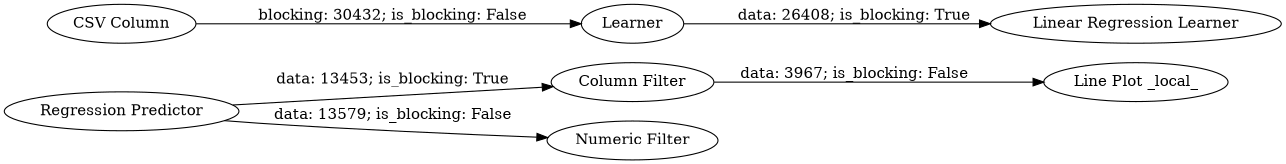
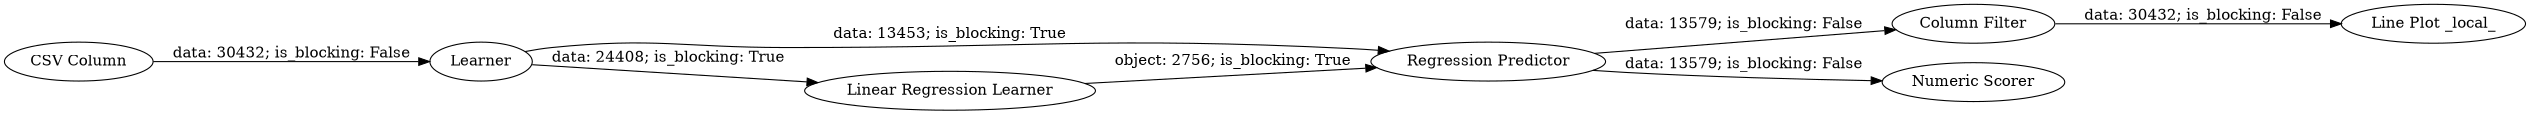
(393, 16) -> (292, 53)
(854, 16) -> (669, 58)
none -> (951, 46)
(854, 74) -> (2203, 16)
none -> (1225, 76)
(393, 79) -> (1744, 24)
(633, 140) -> (1973, 82)
